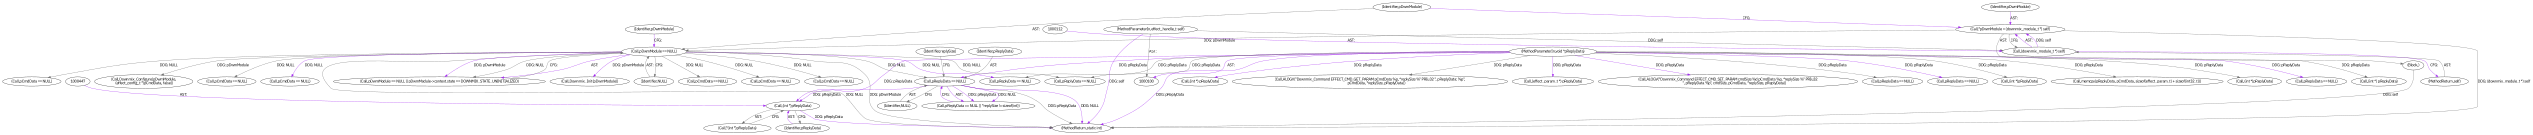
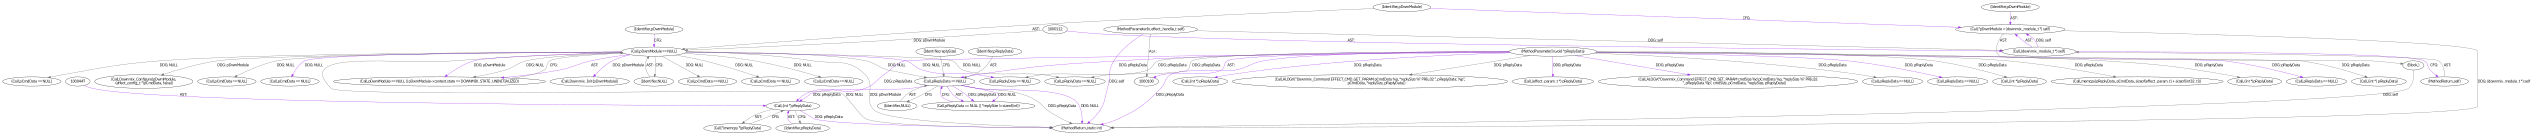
(1322, 37) -> (865, 42)
(2010, 41) -> none
(737, 128) -> (737, 128)
